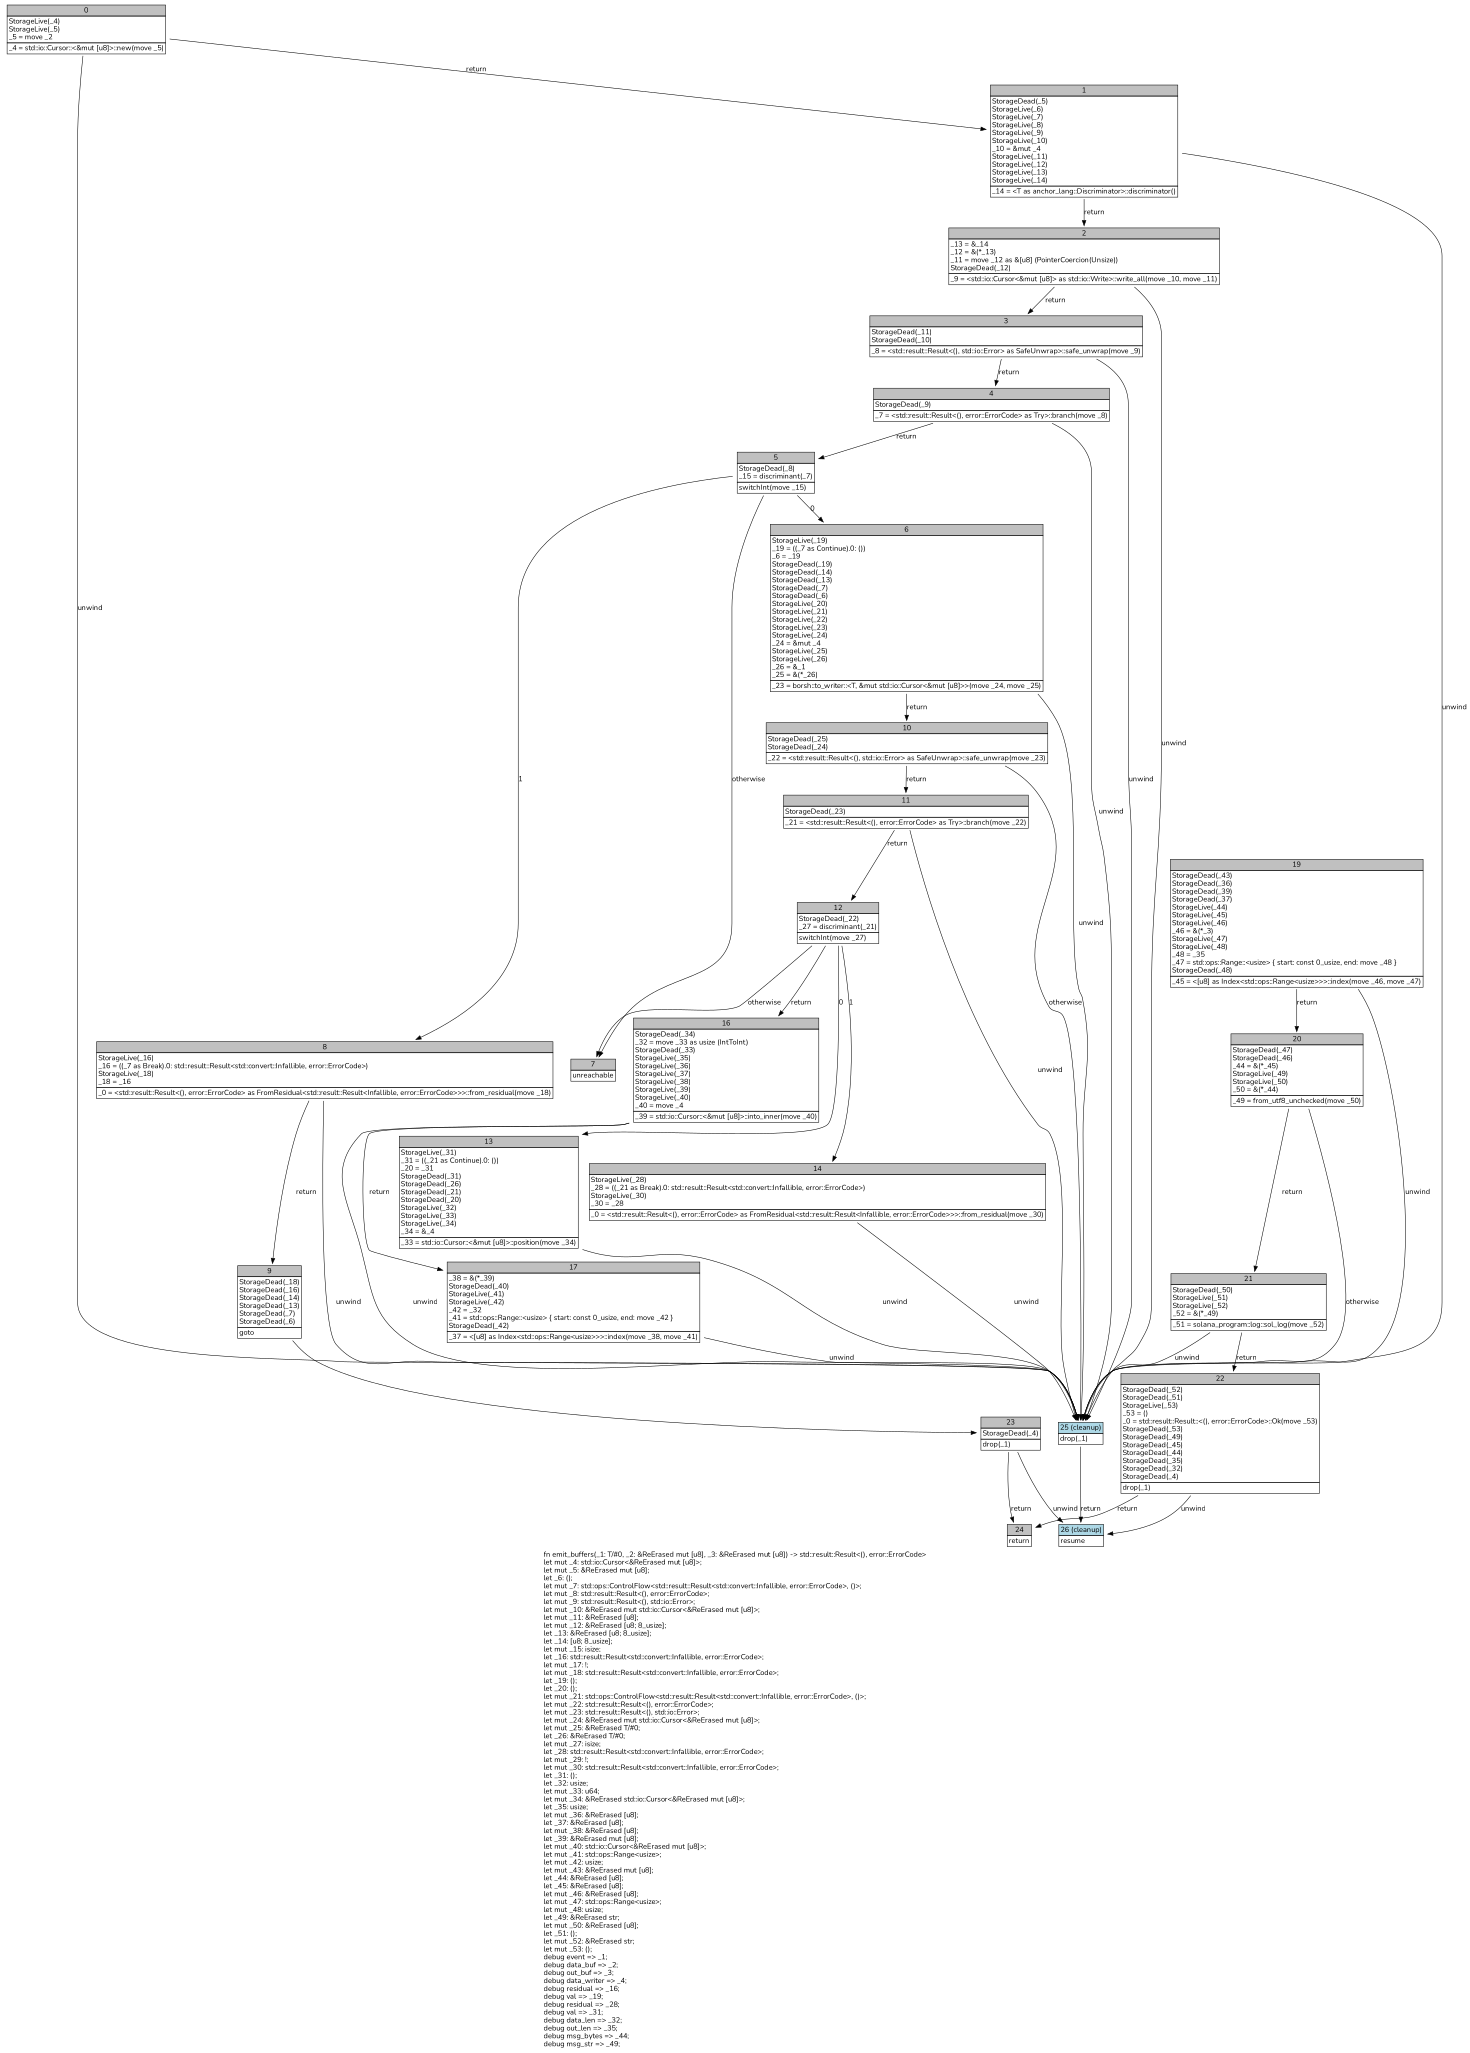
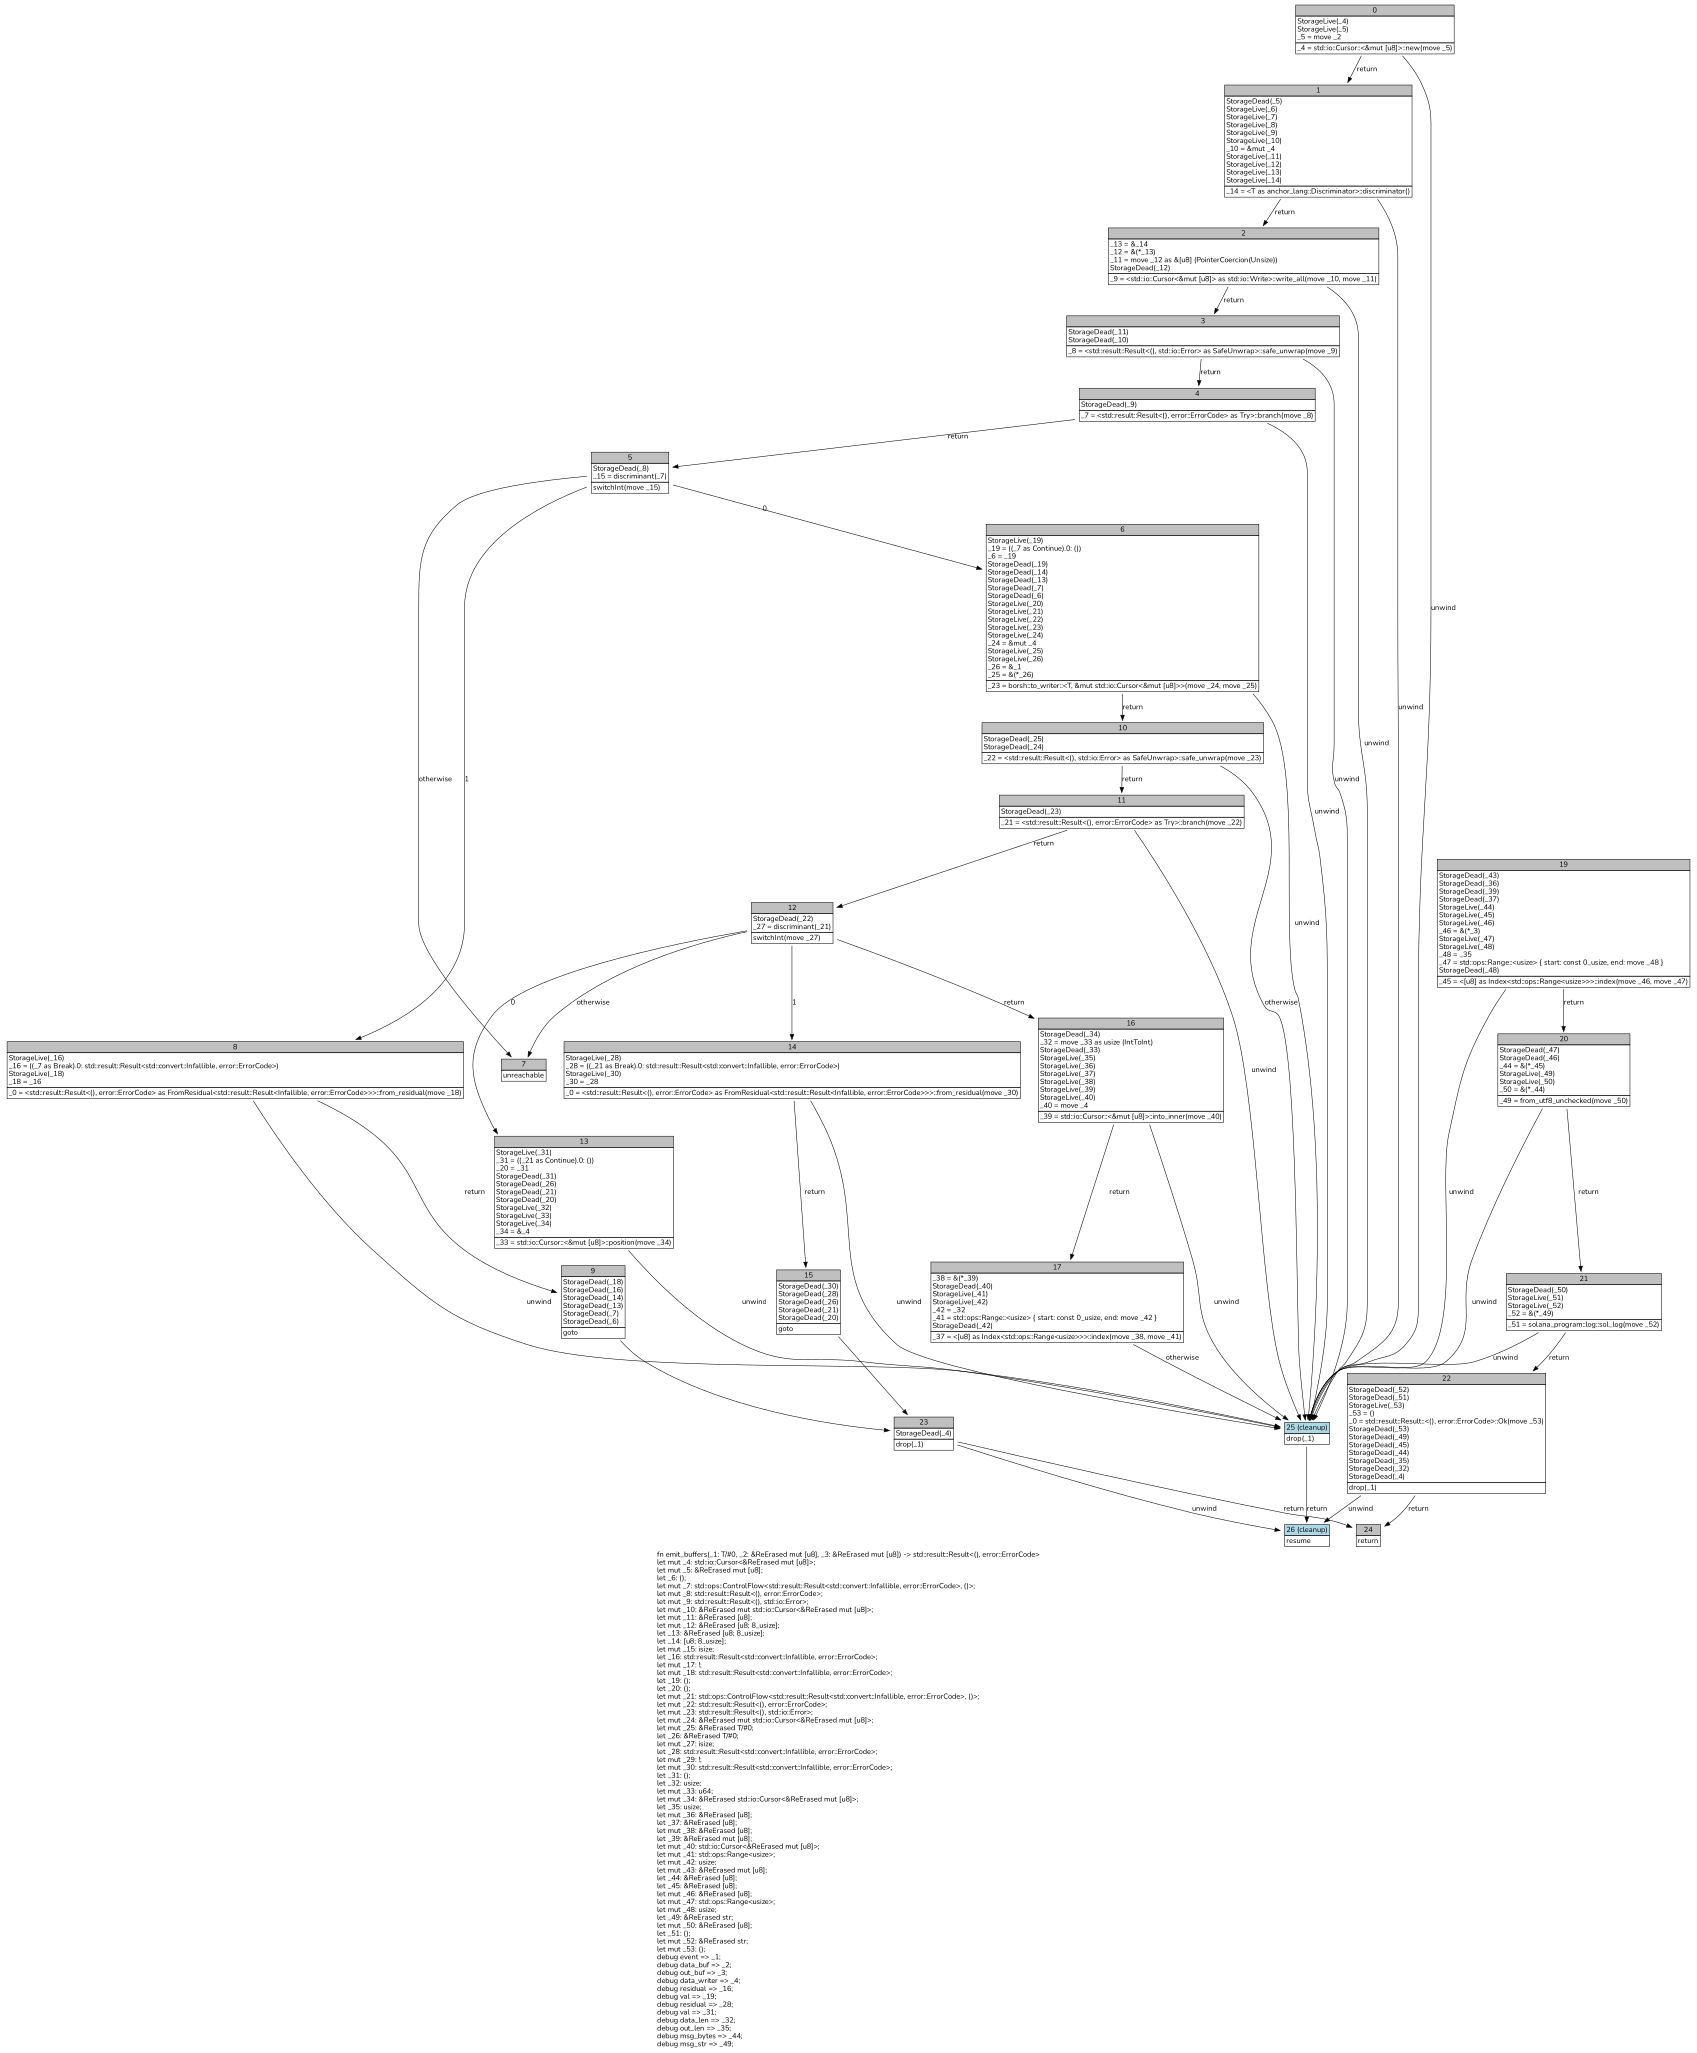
none -> (808, 1302)
(1363, 1302) -> (1485, 1302)
(842, 1358) -> (1183, 1358)
